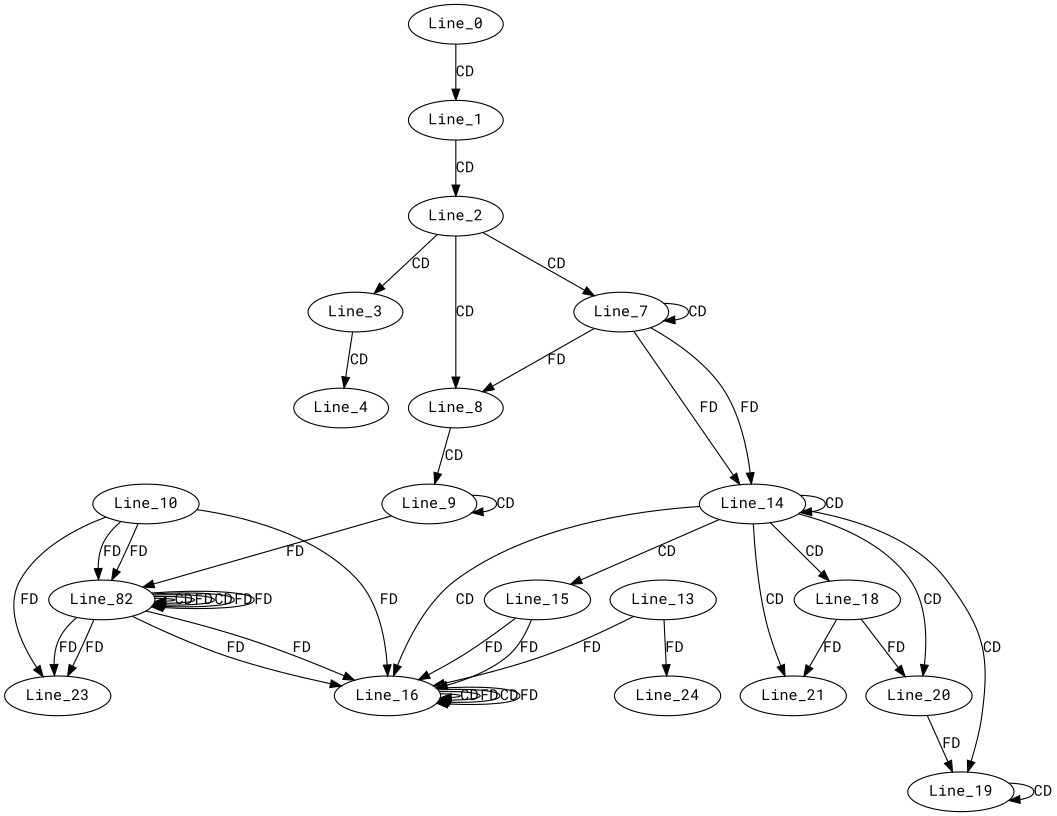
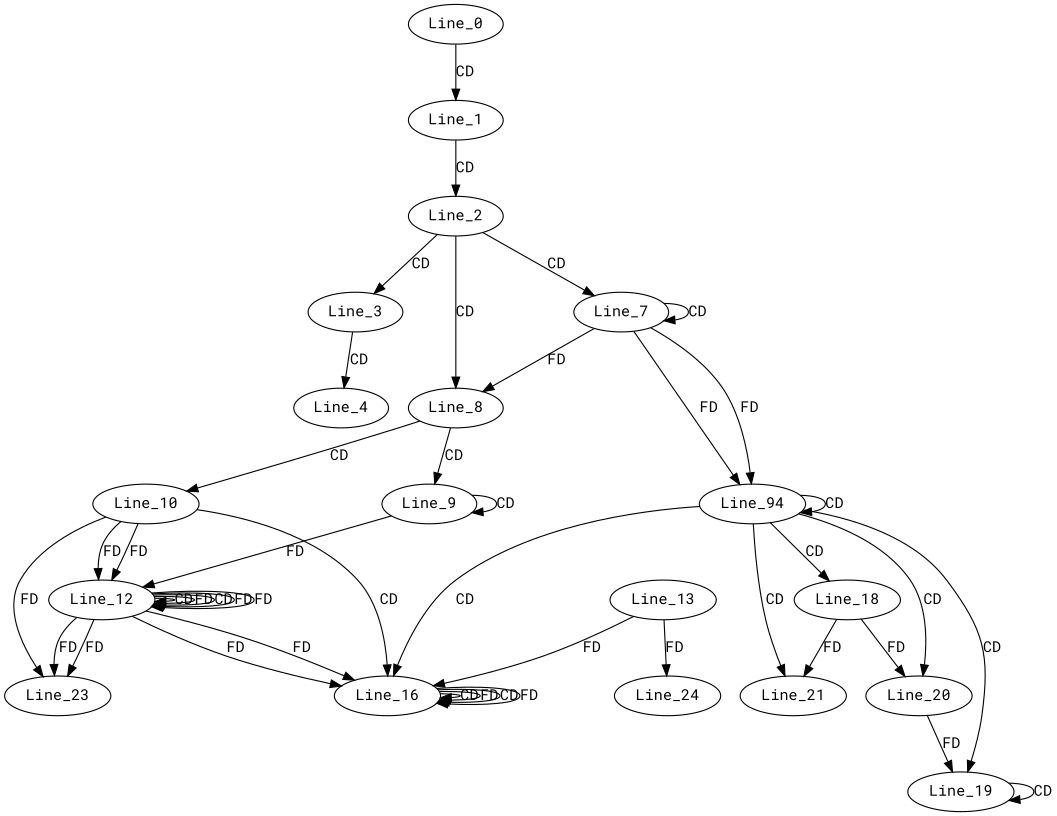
none -> (309, 455)
(752, 504) -> (752, 504)
(102, 600) -> (102, 600)
(389, 600) -> (389, 600)
(537, 600) -> none
